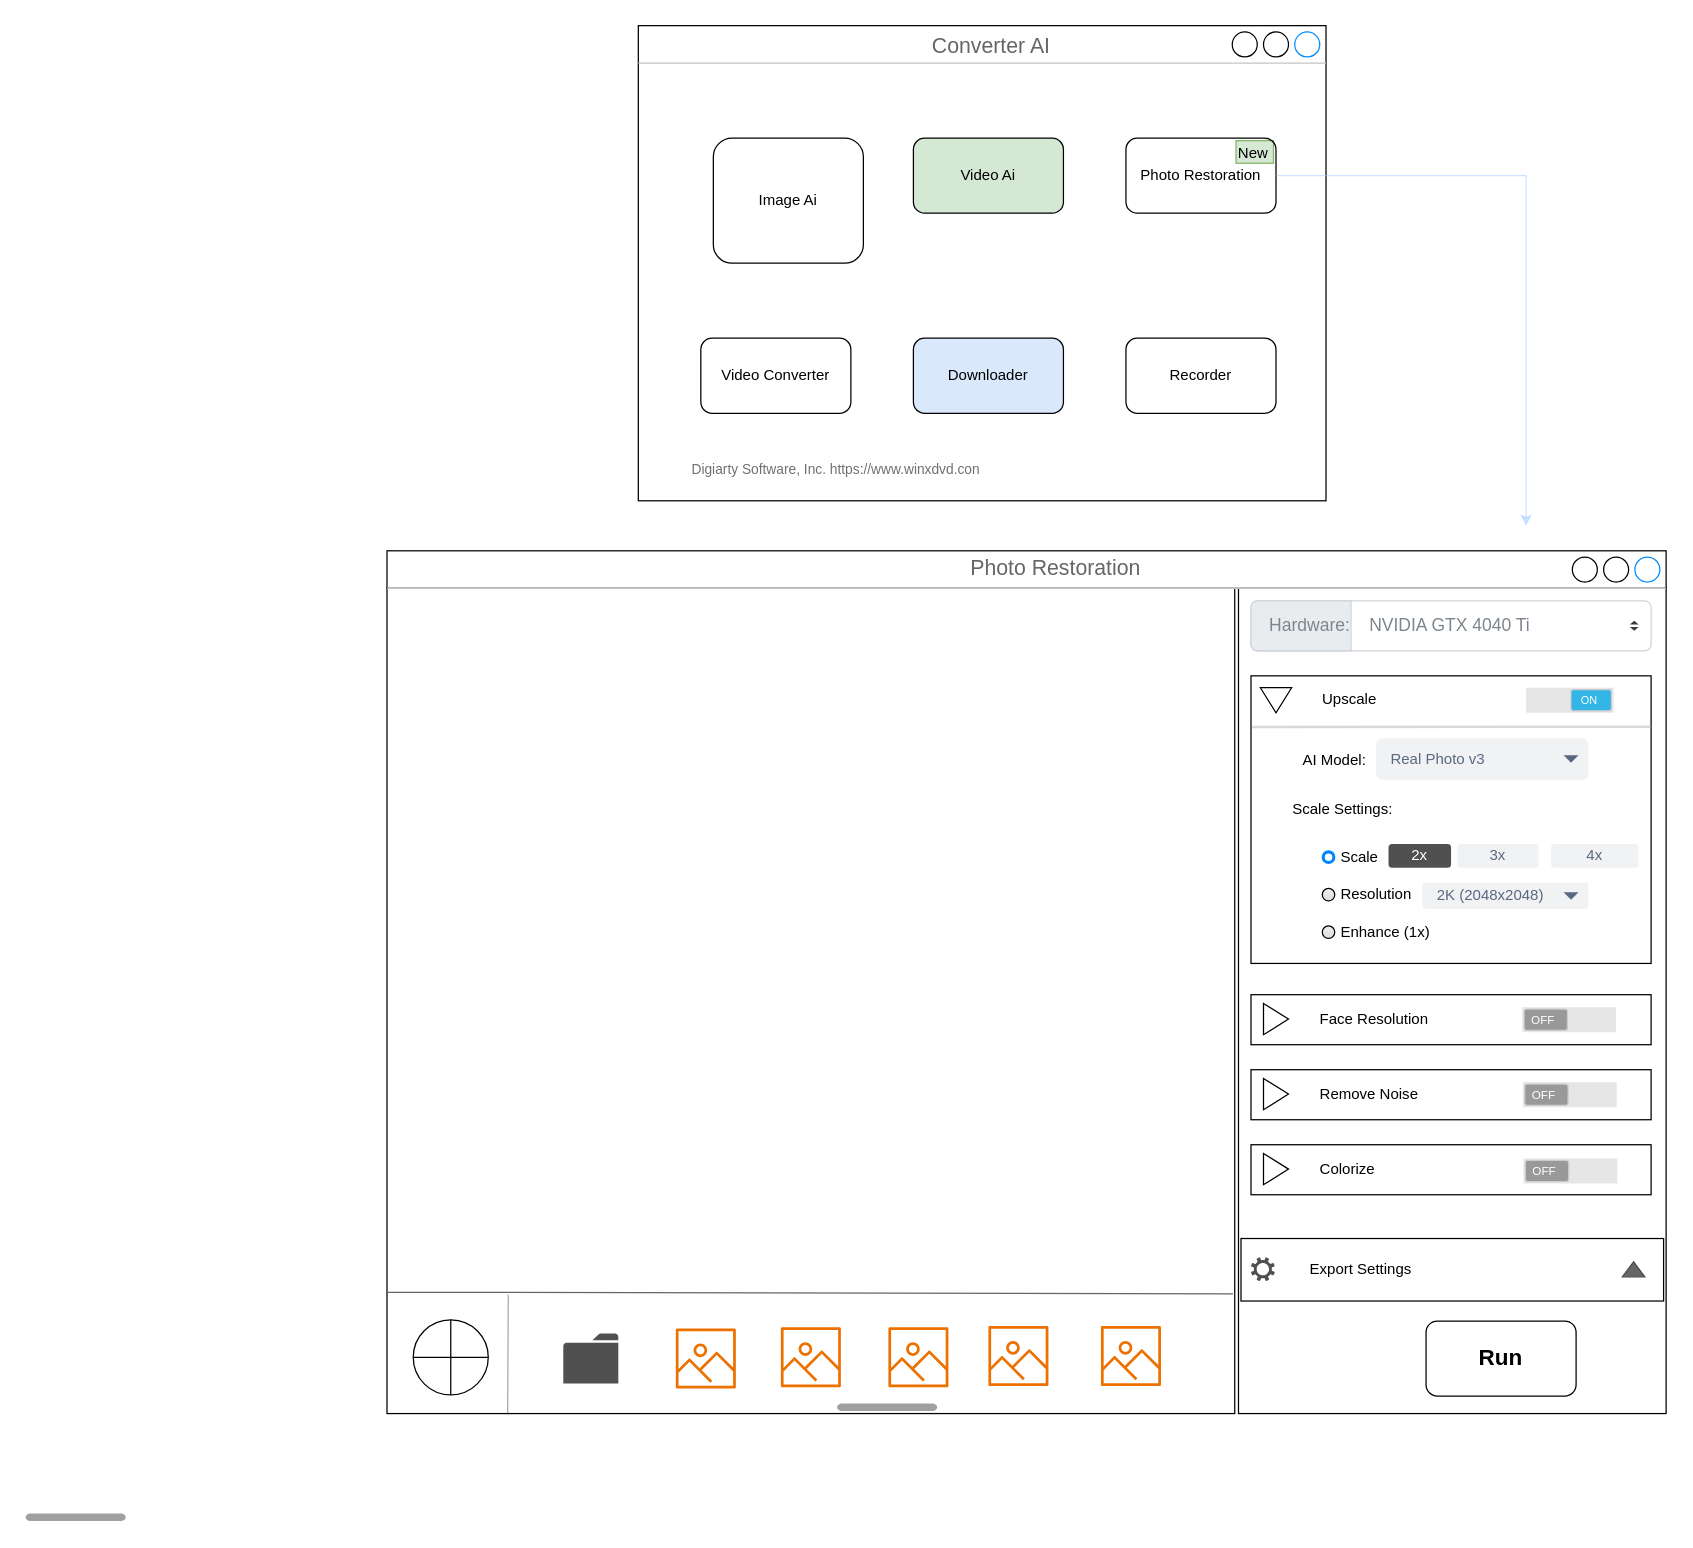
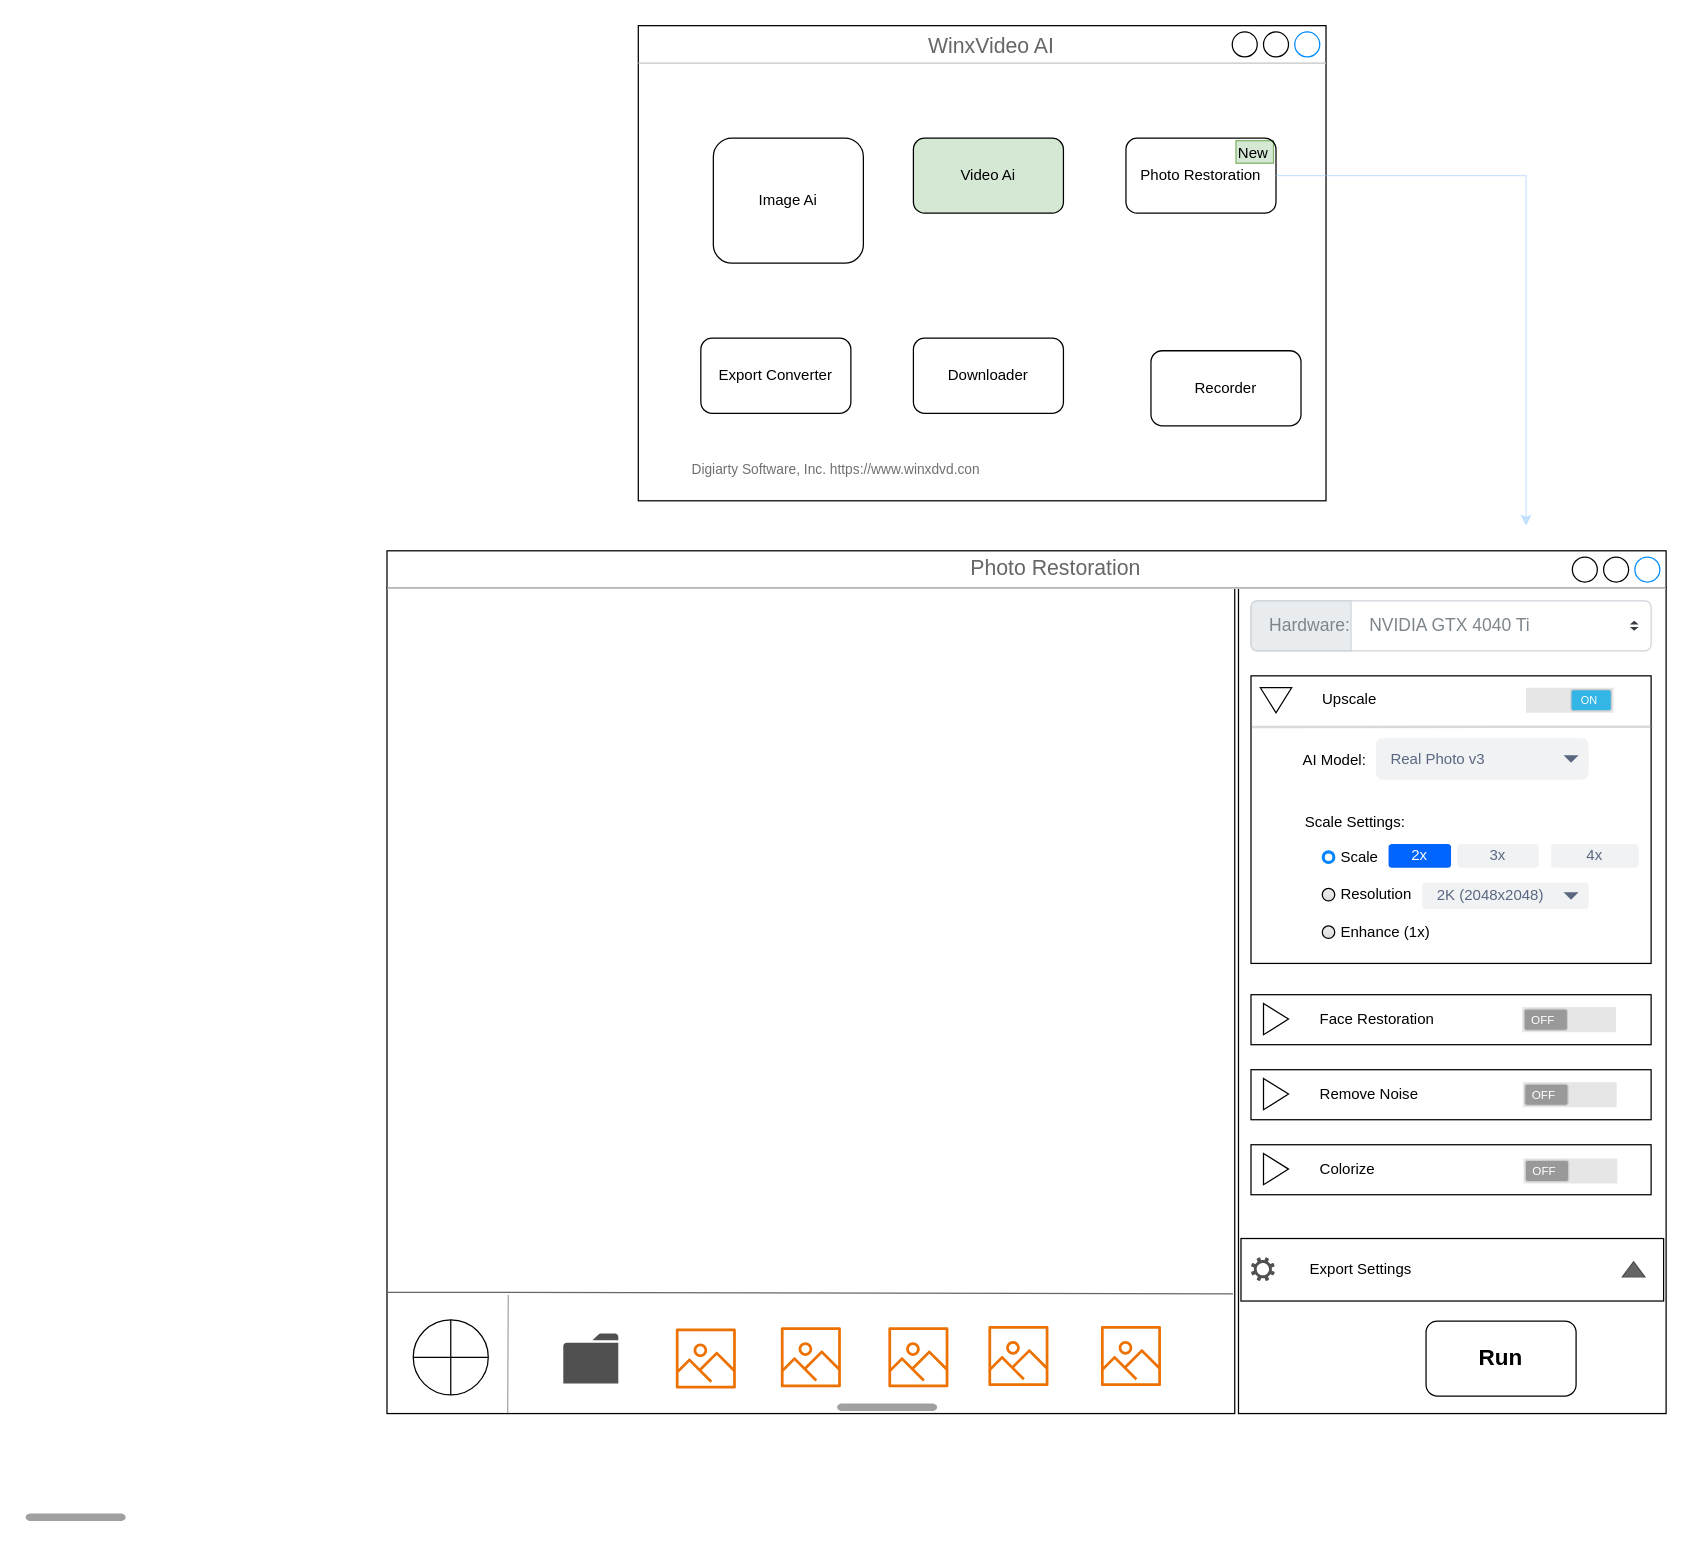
(991, 47) -> (991, 47)
(776, 376) -> (776, 376)
(988, 376) -> (988, 376)
(1201, 376) -> (1226, 388)
(1343, 809) -> (1355, 821)
(1419, 856) -> (1419, 856)
(1310, 1019) -> (1316, 1019)
